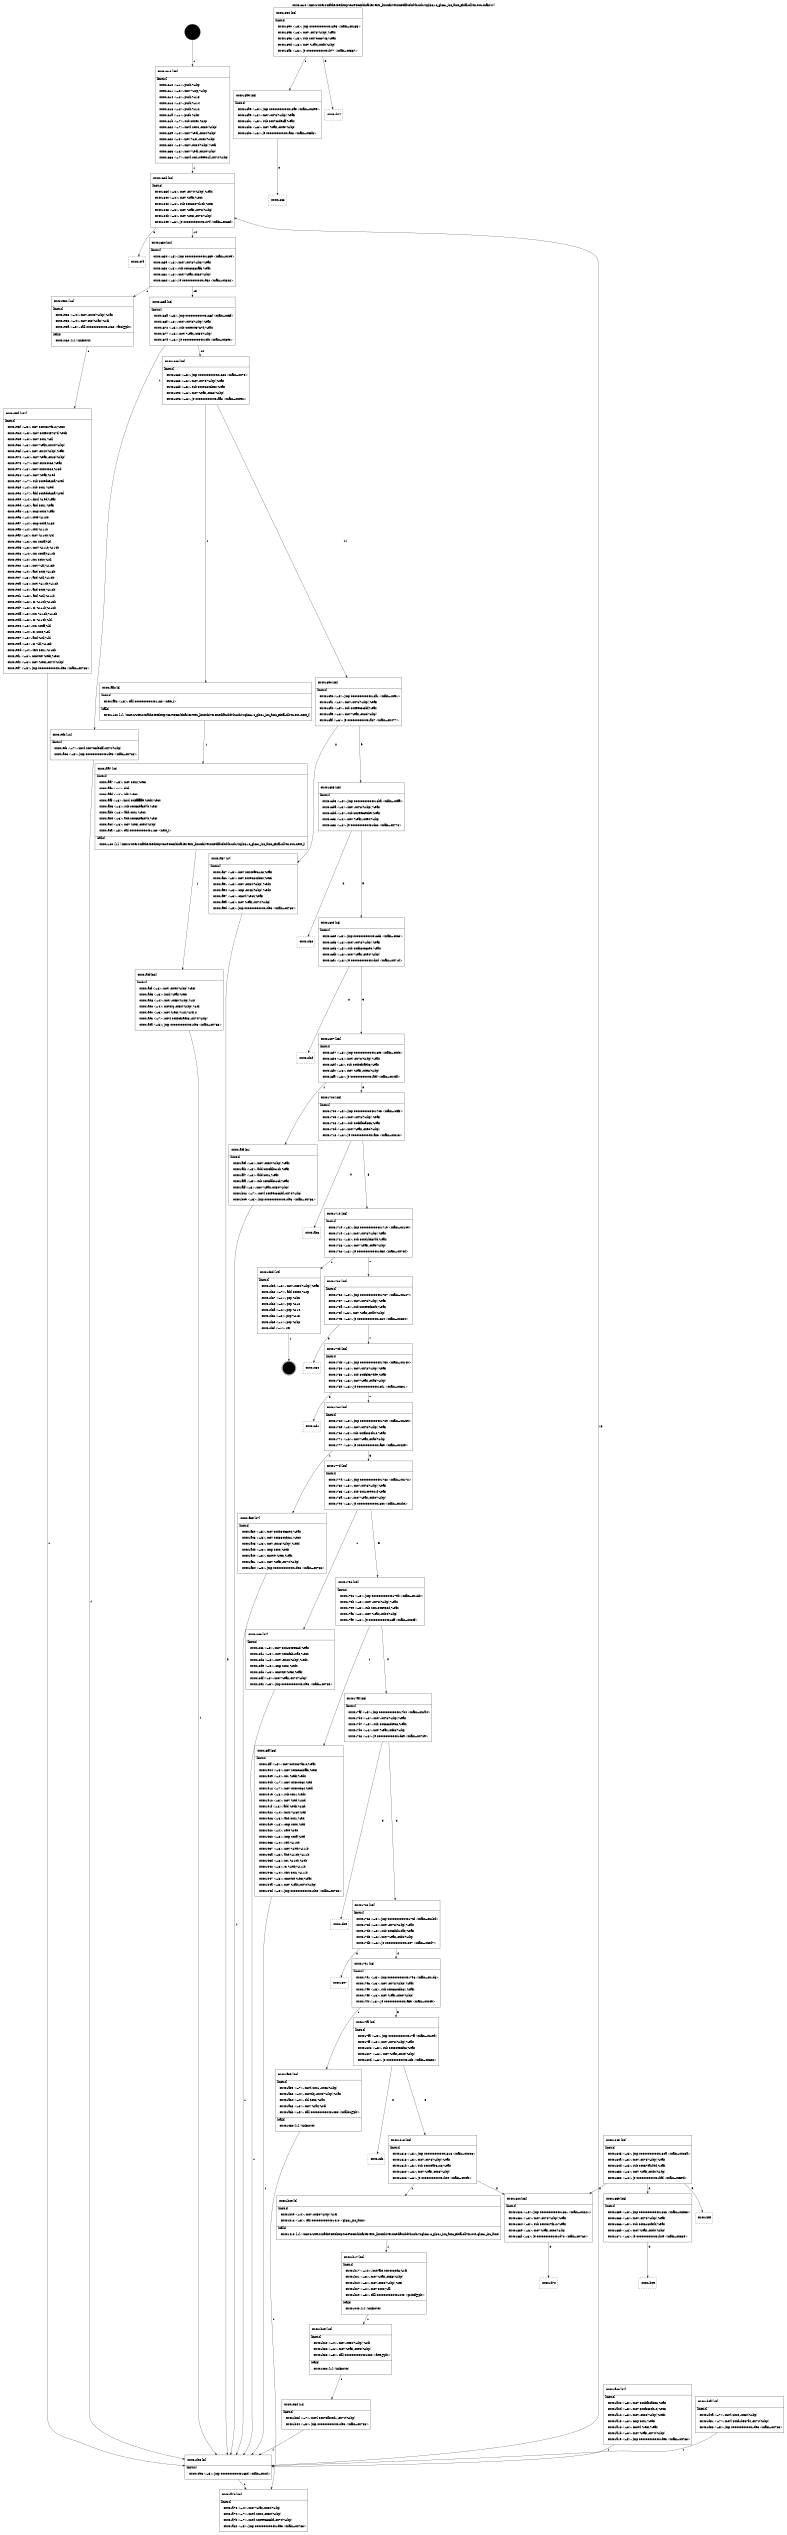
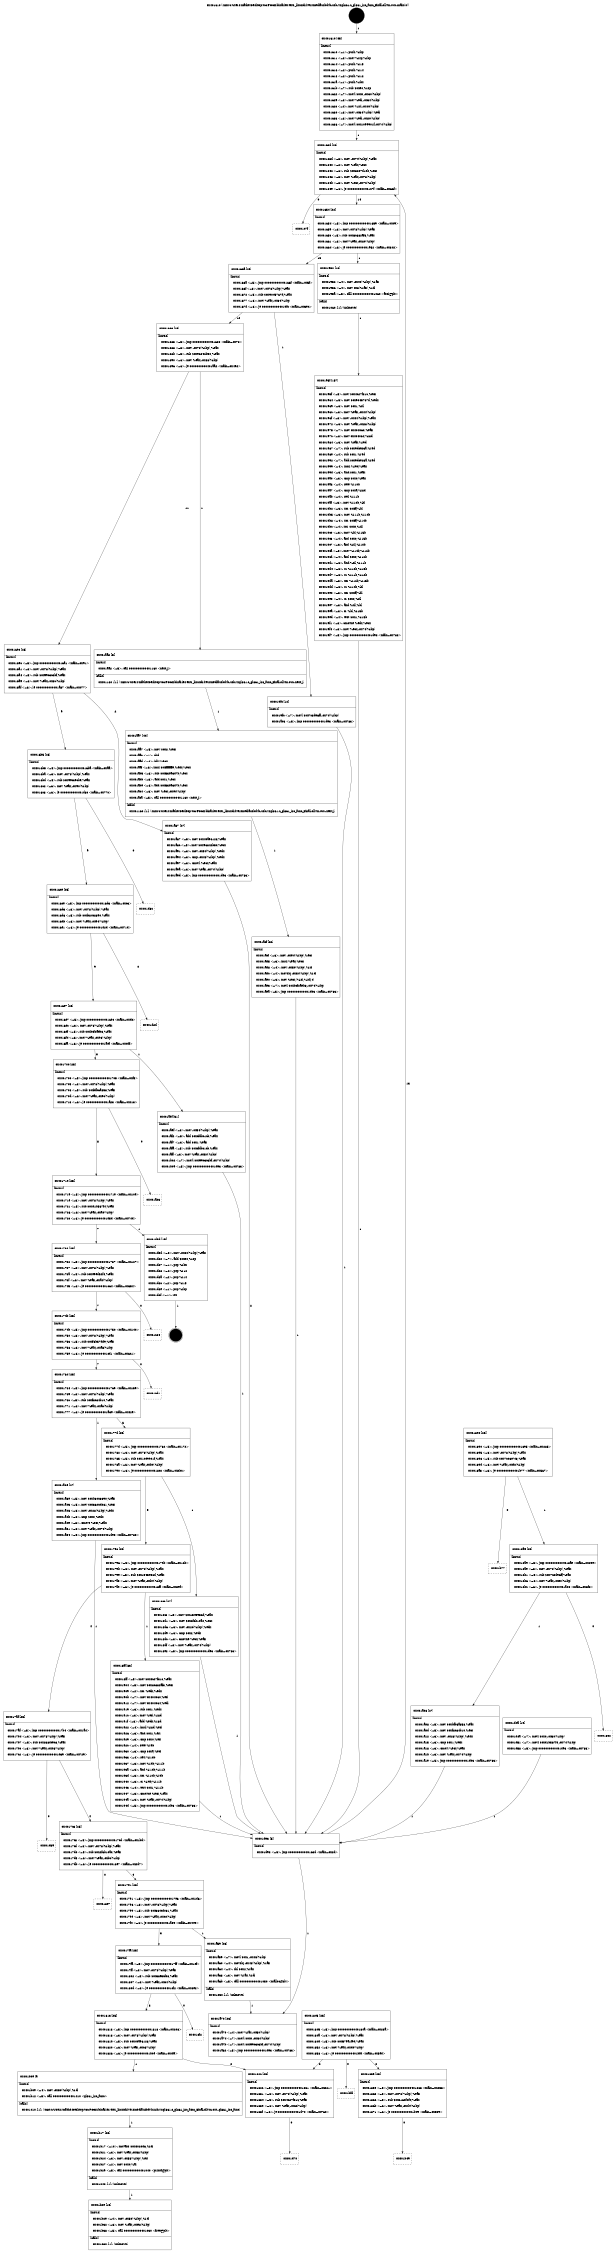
none -> (507, 1648)
(326, 2415) -> none
